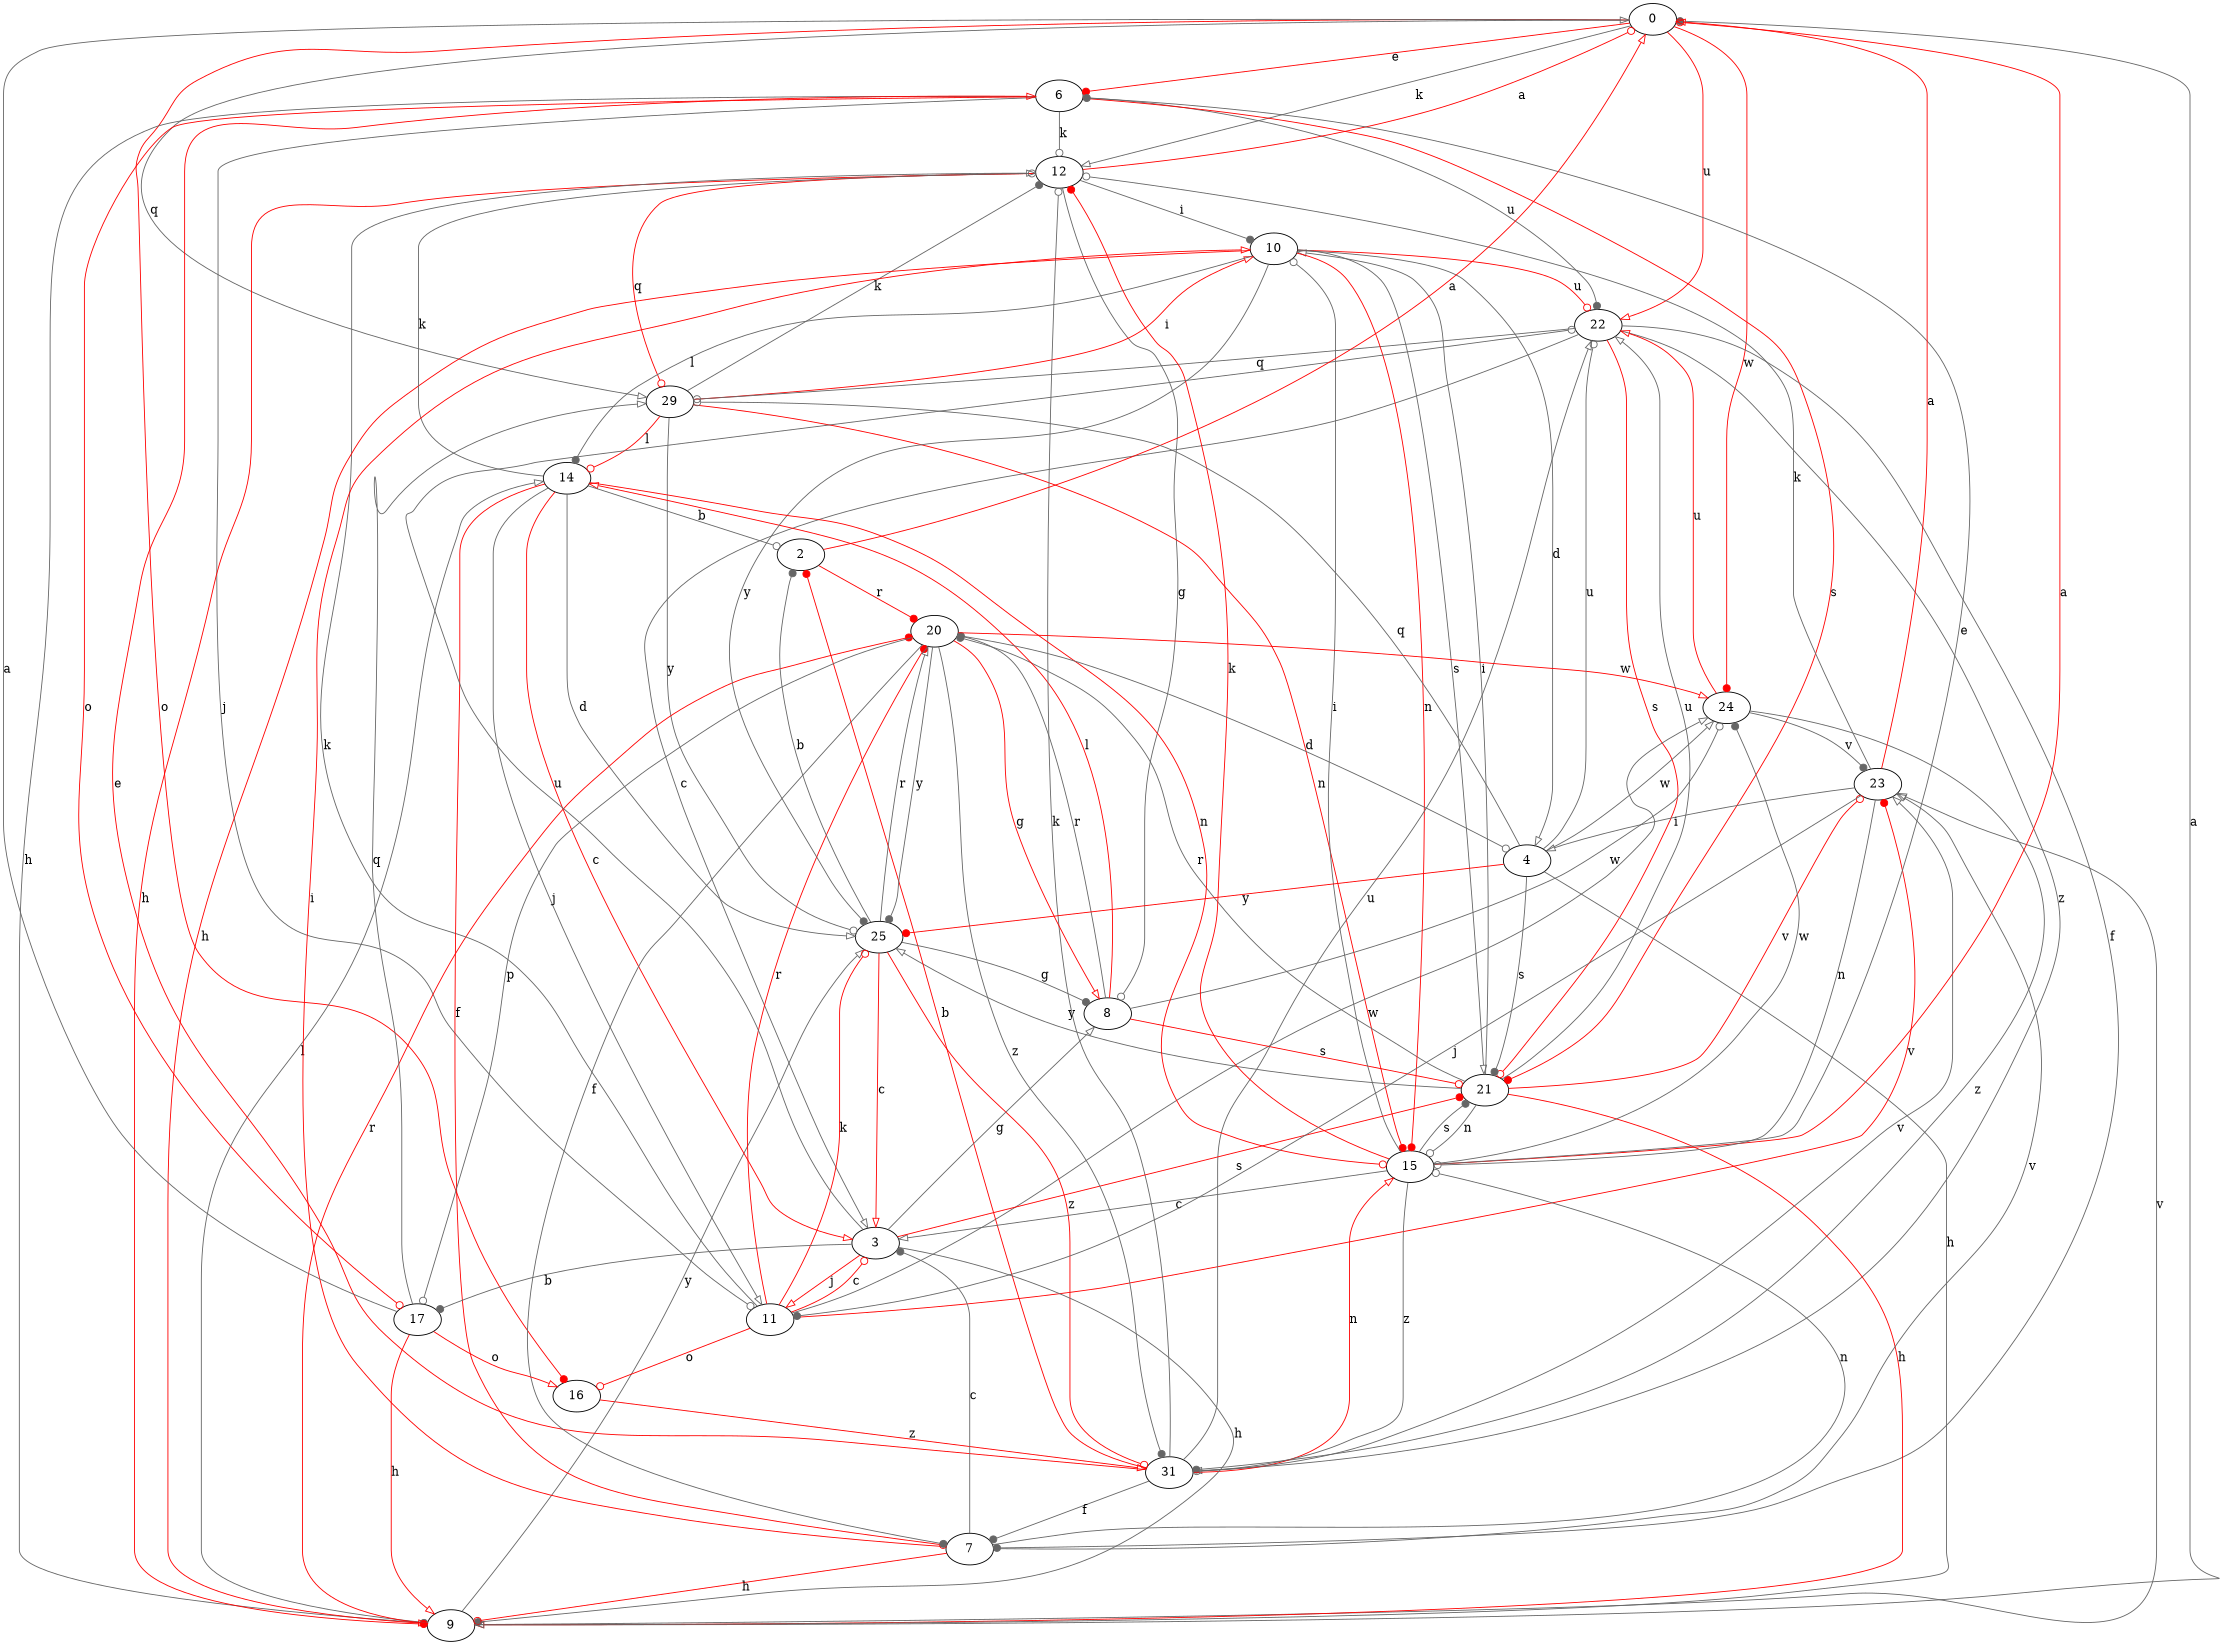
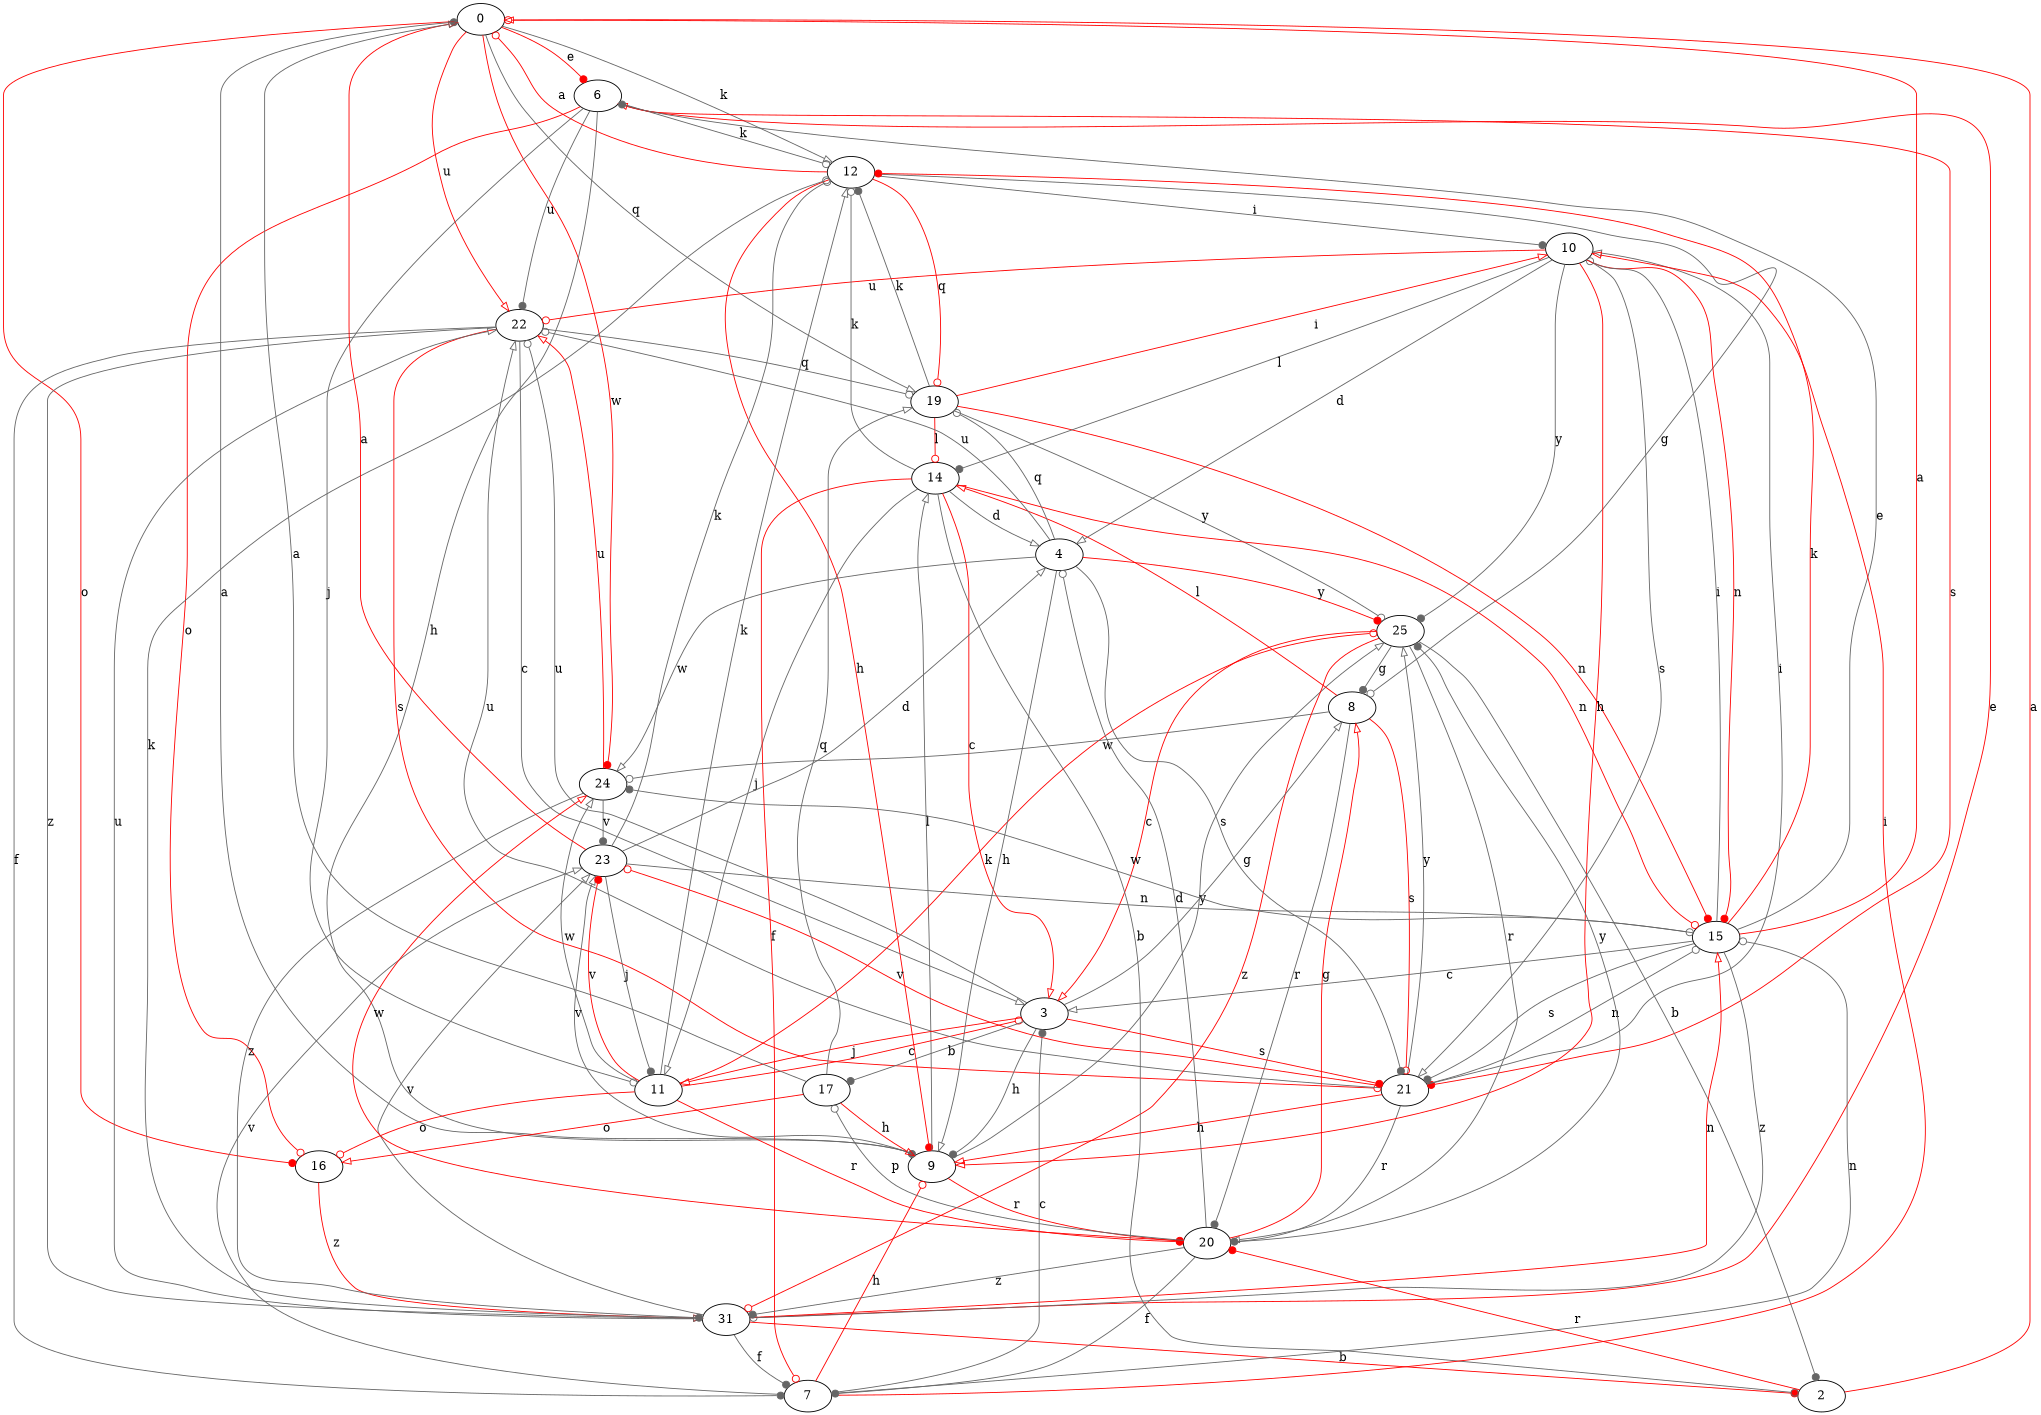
(84, 326) -> (187, 532)
(670, 402) -> (935, 402)
(616, 776) -> (988, 520)
(1676, 822) -> (906, 708)
